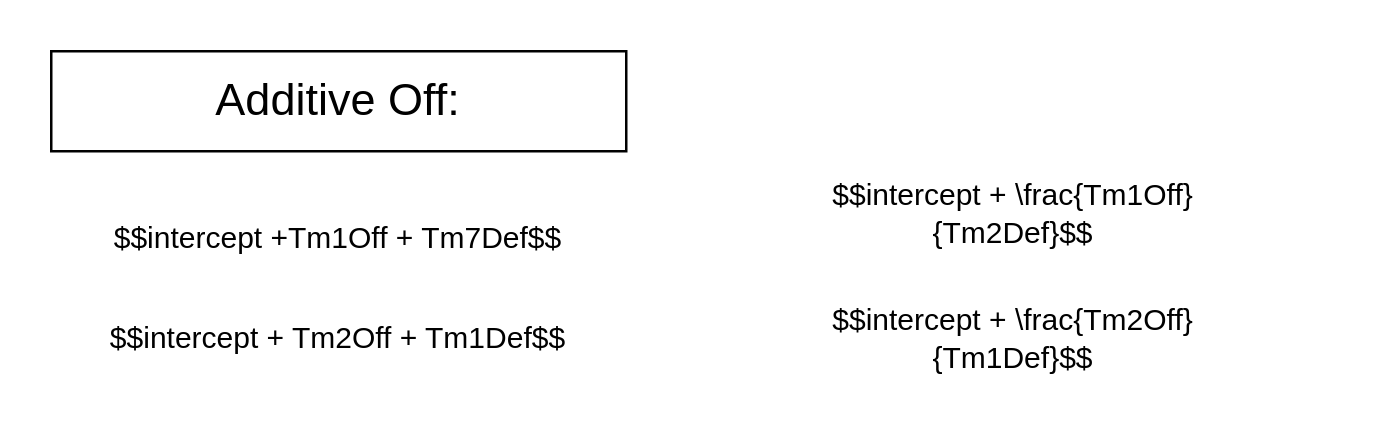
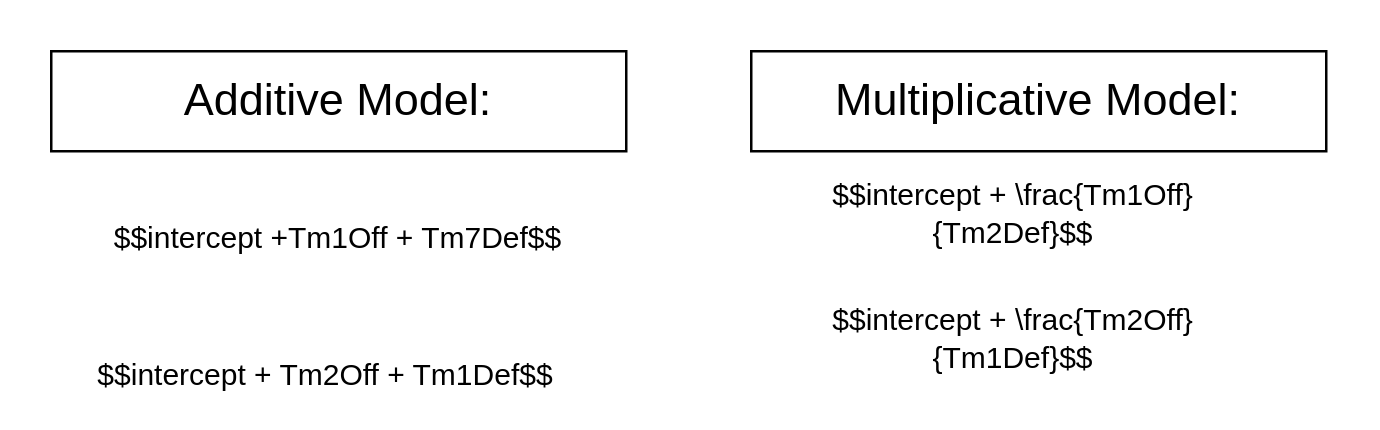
(339, 101) -> (339, 101)
none -> (1039, 101)
(339, 339) -> (326, 376)
